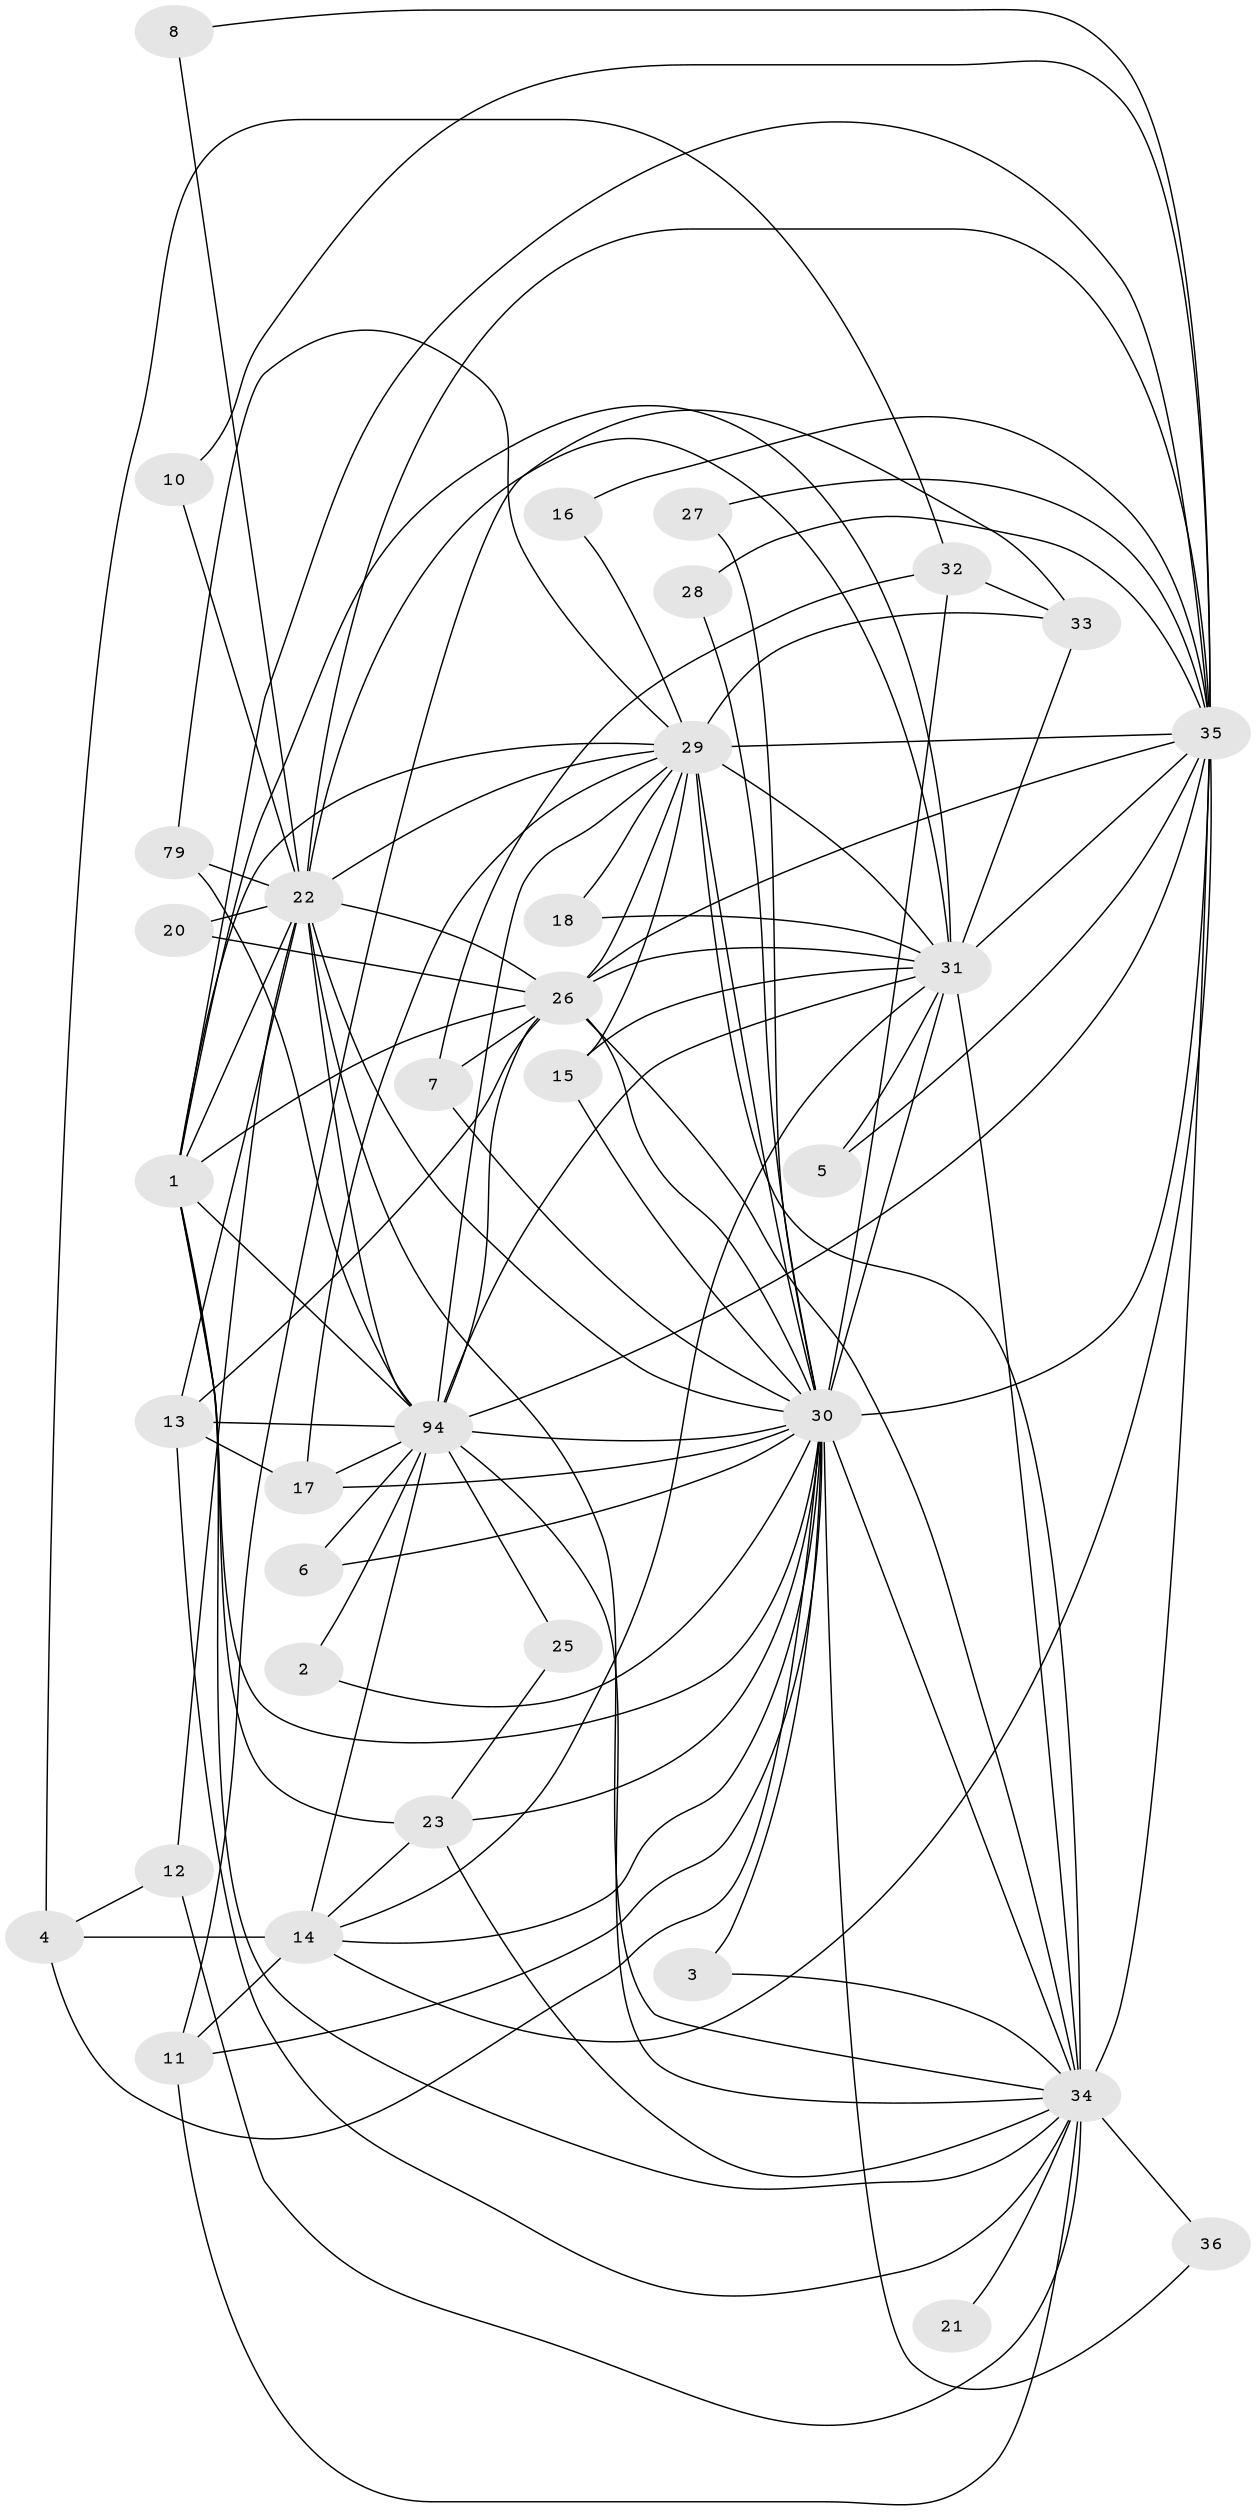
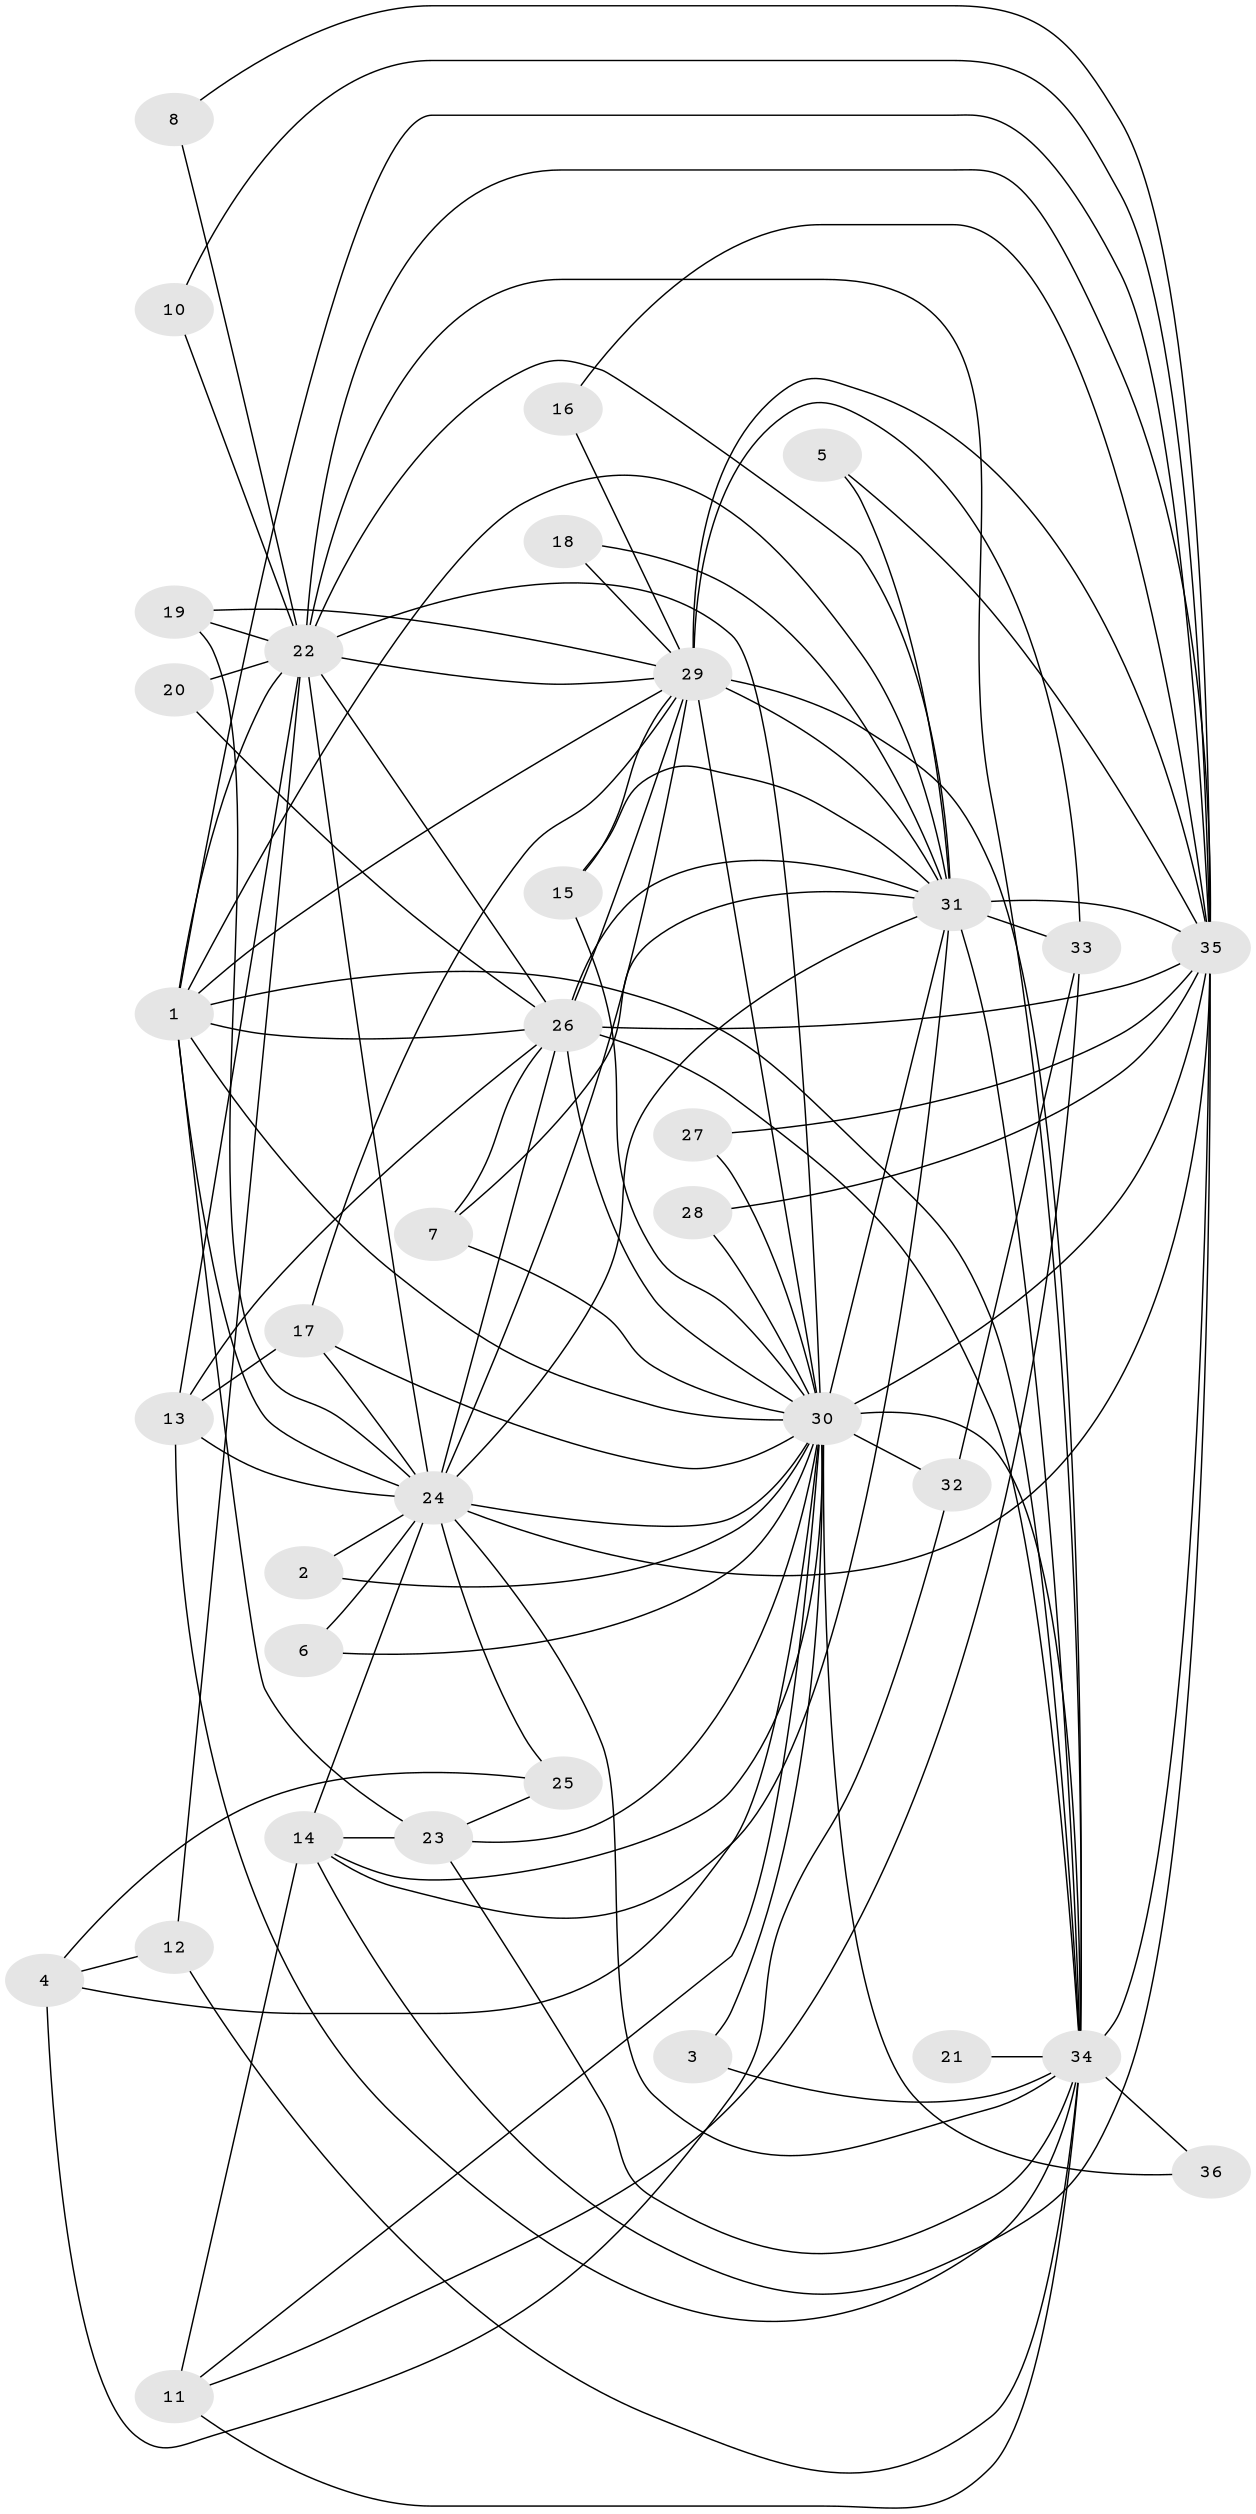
(608, 723) -> (648, 944)
(174, 853) -> (174, 612)
(434, 1427) -> (434, 1498)
(174, 1937) -> (267, 1798)
